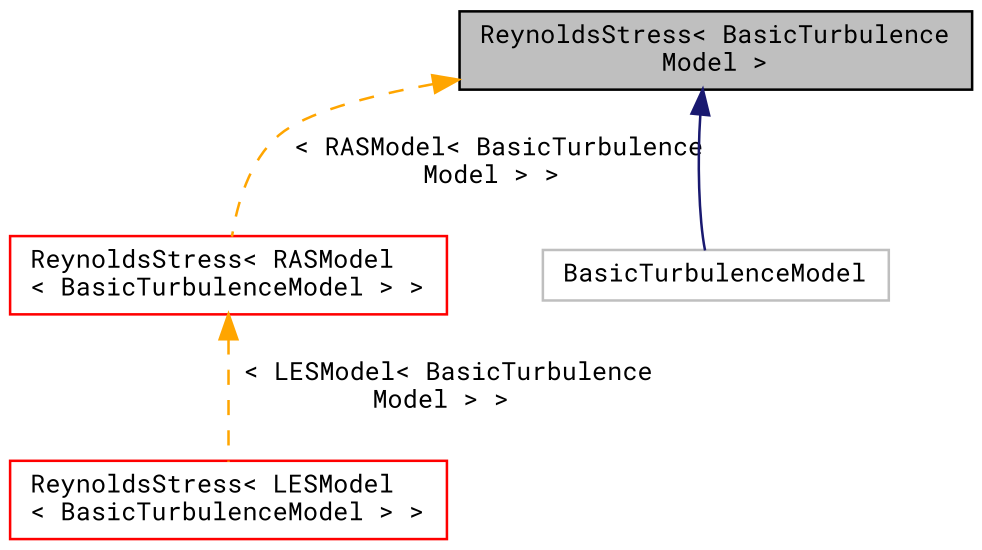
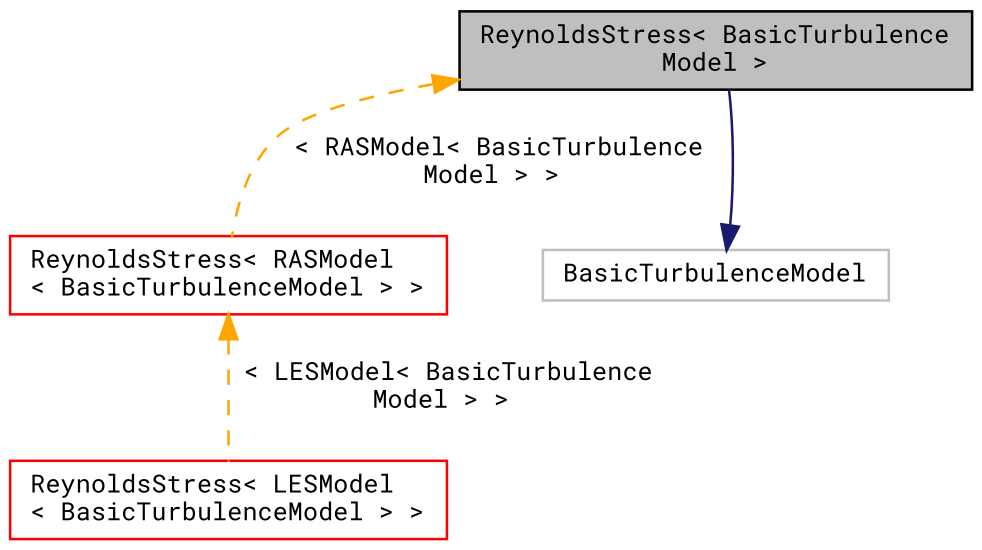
(699, 183) -> (733, 157)
